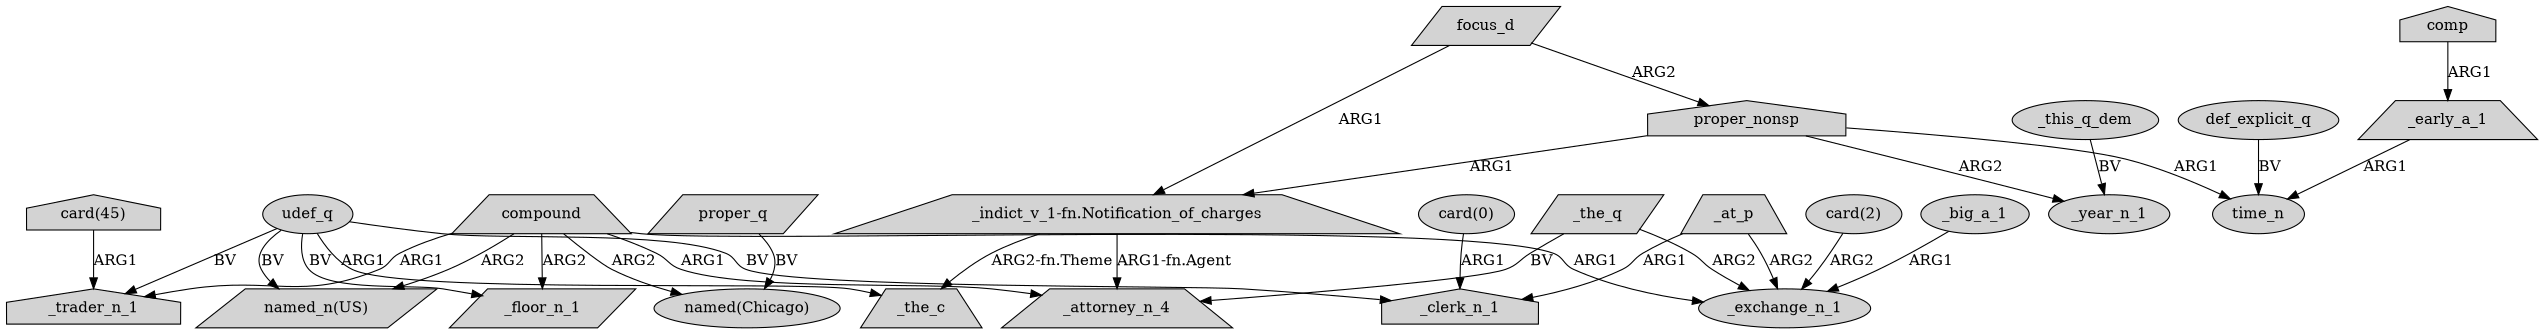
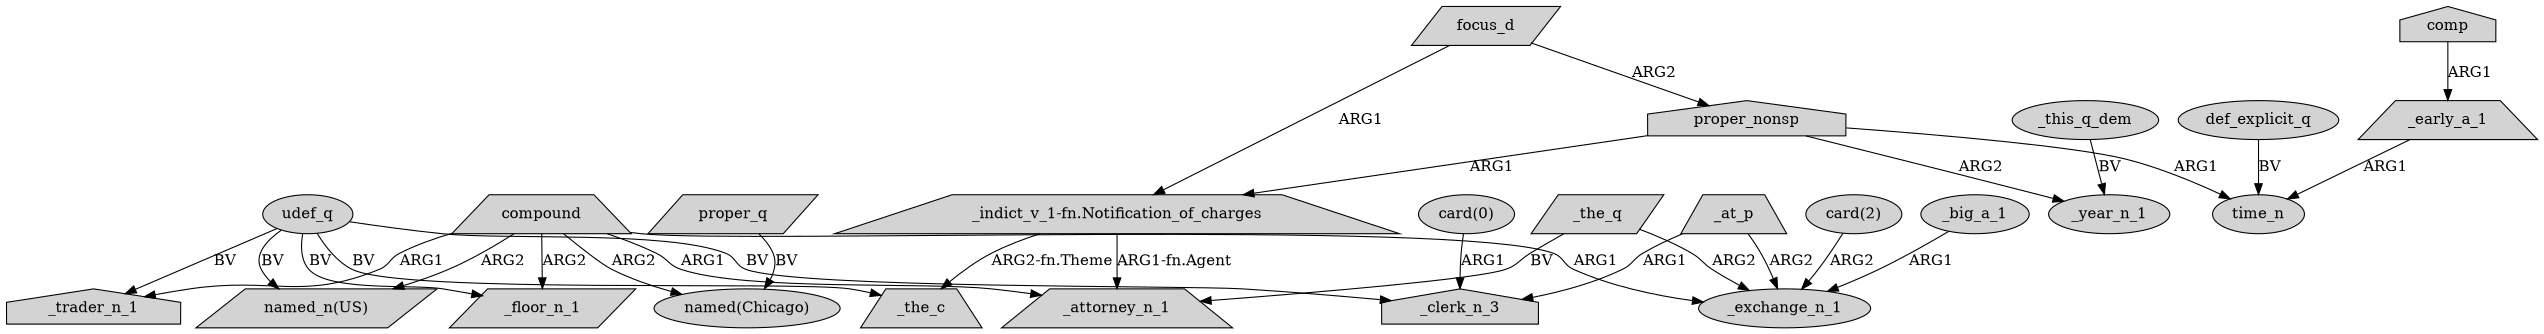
(94, 214) -> none
(364, 261) -> (364, 261)
(1117, 308) -> (1117, 308)
(1460, 308) -> (1460, 308)
